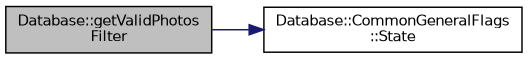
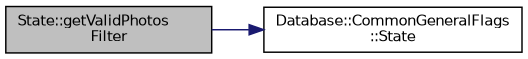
(109, 30) -> (109, 30)
